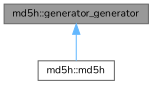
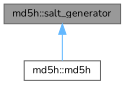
(76, 14) -> (62, 14)
